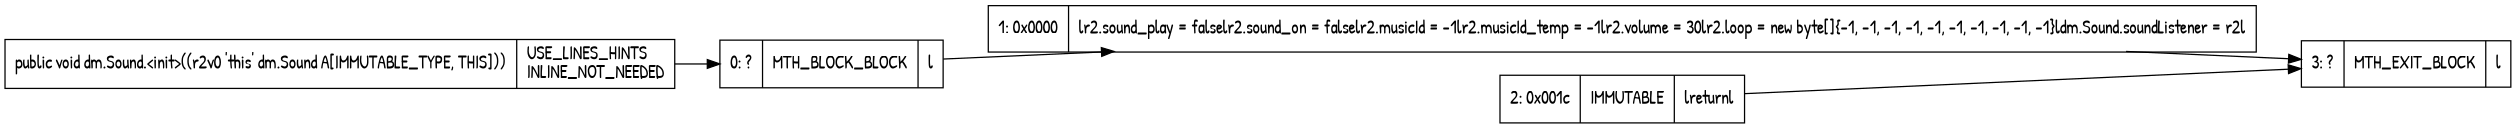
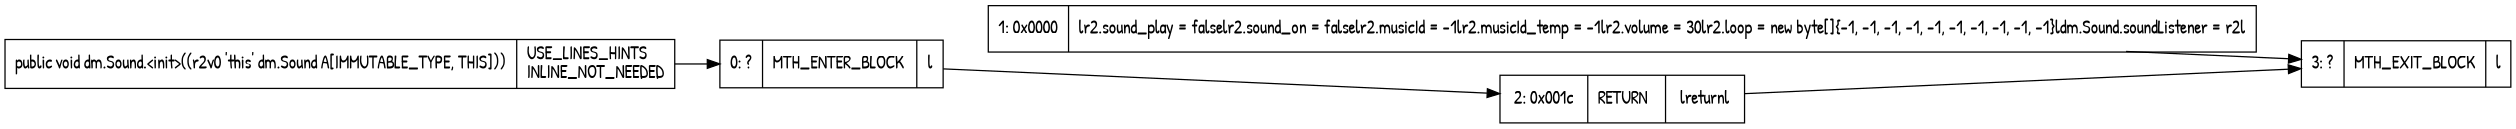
(1022, 56) -> (1215, 81)
(840, 63) -> (839, 63)
(1627, 98) -> (1623, 98)
